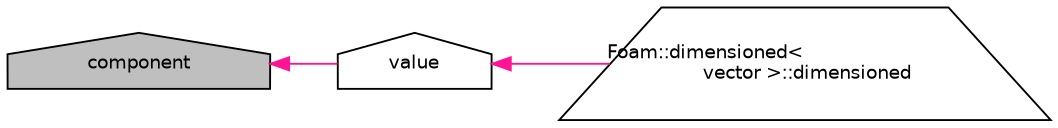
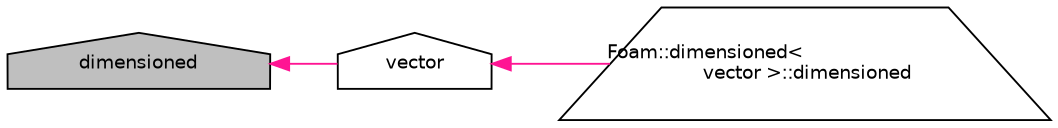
(139, 64) -> (139, 64)
(415, 64) -> (415, 64)
